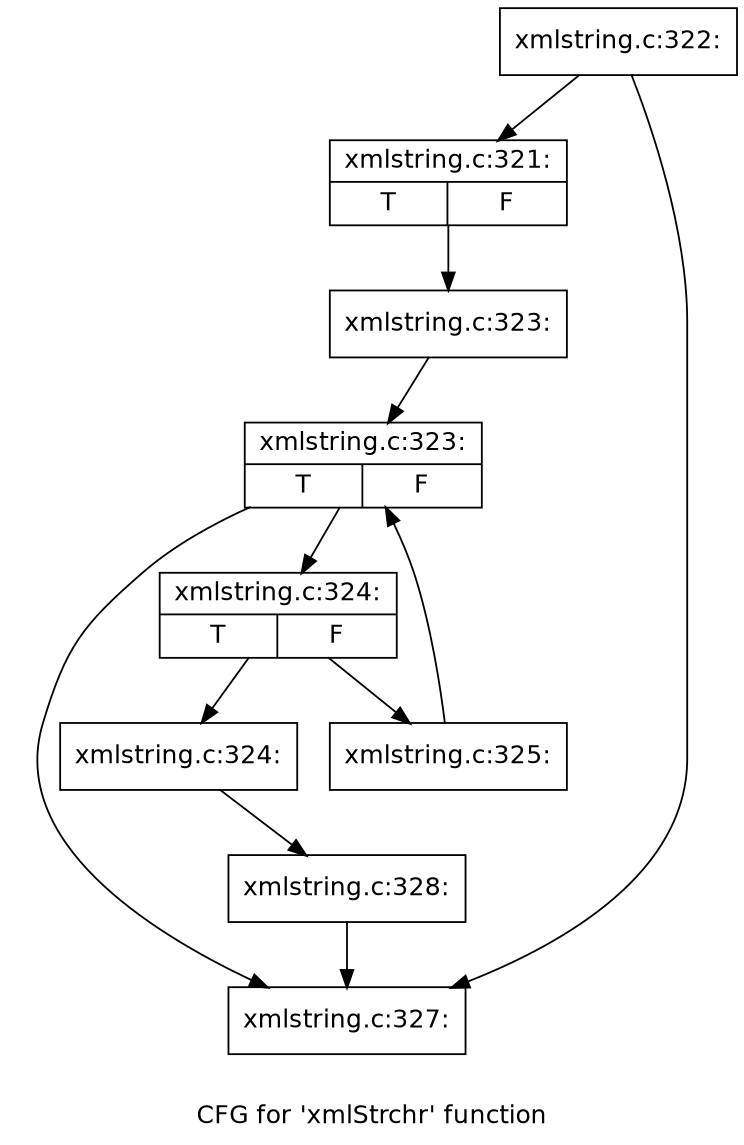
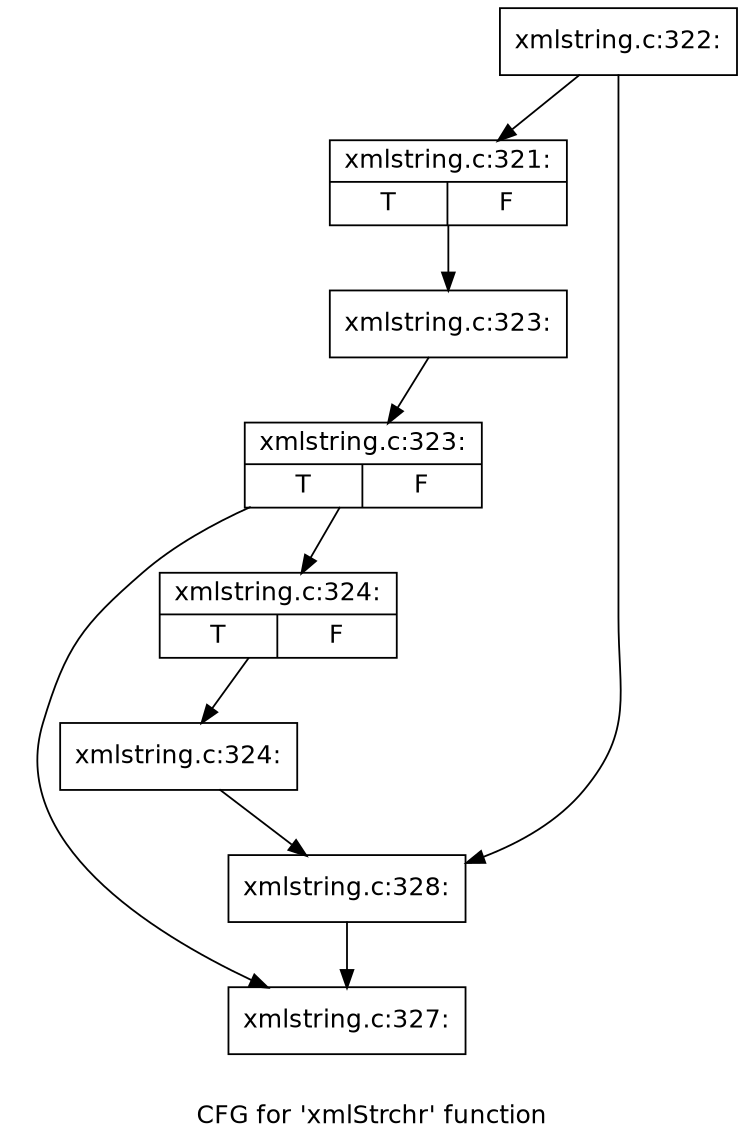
(687, 578) -> (618, 498)
(448, 756) -> none
